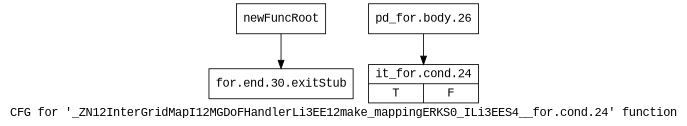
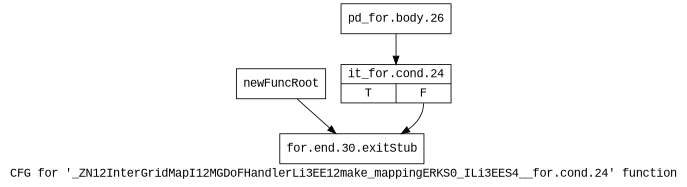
none -> (419, 118)
